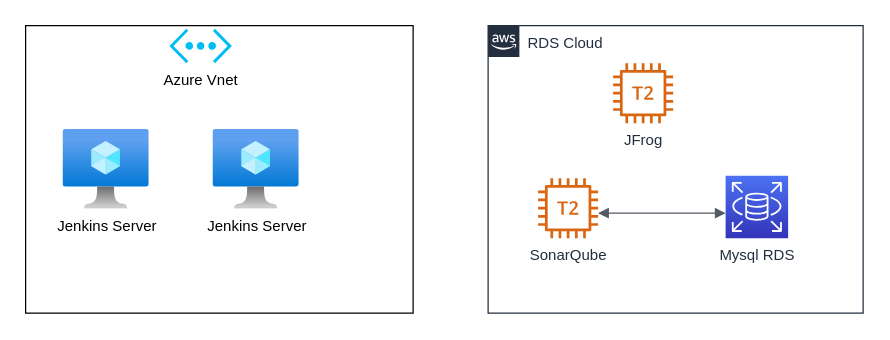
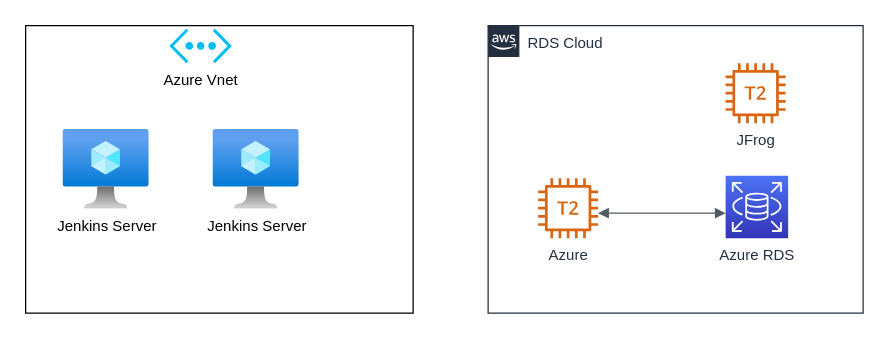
(643, 93) -> (756, 93)
(569, 256) -> (569, 256)
(758, 256) -> (758, 256)
